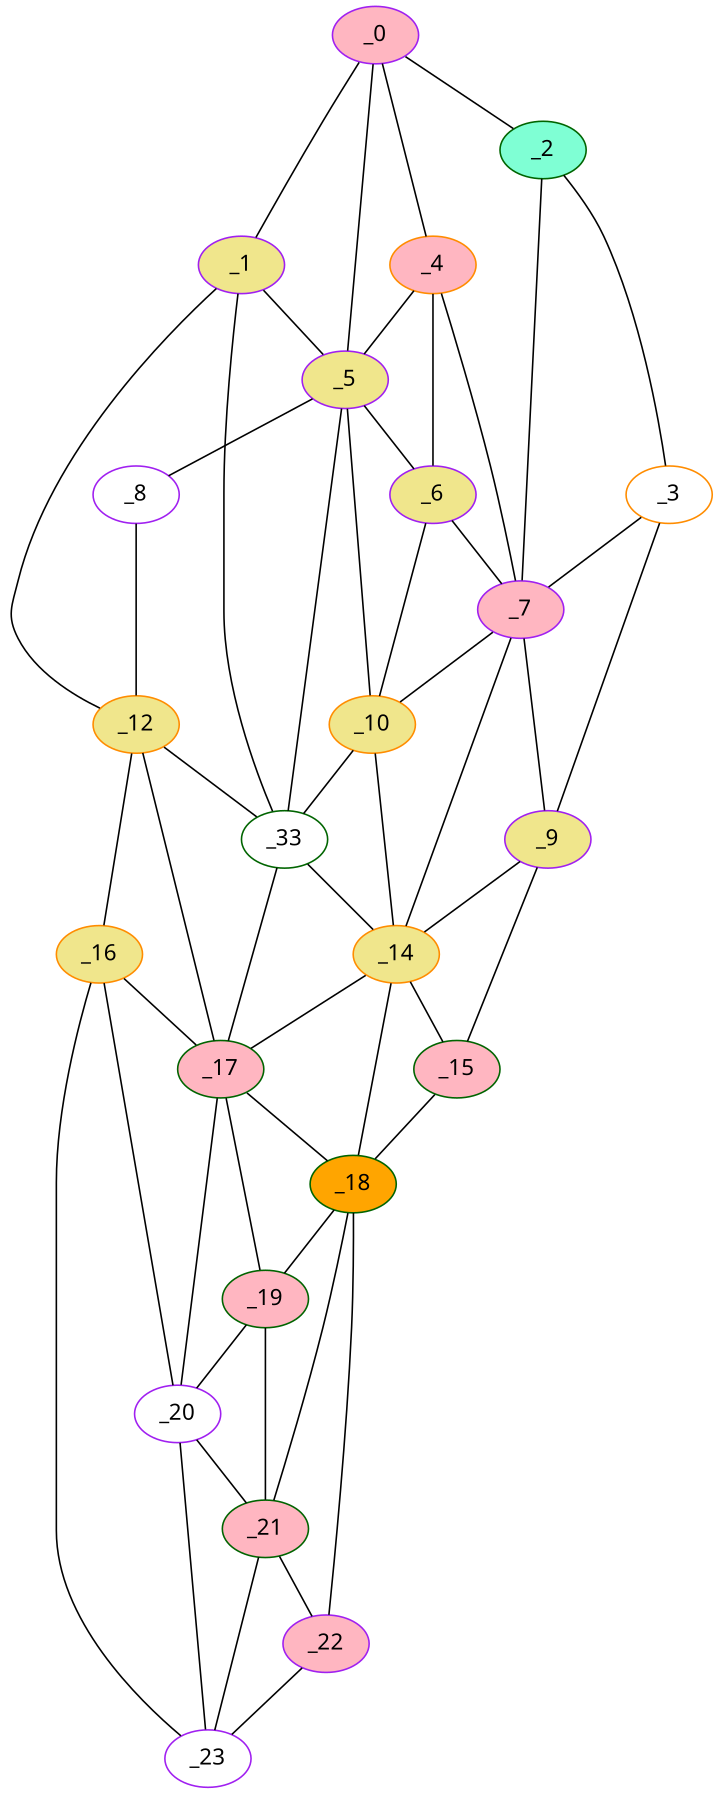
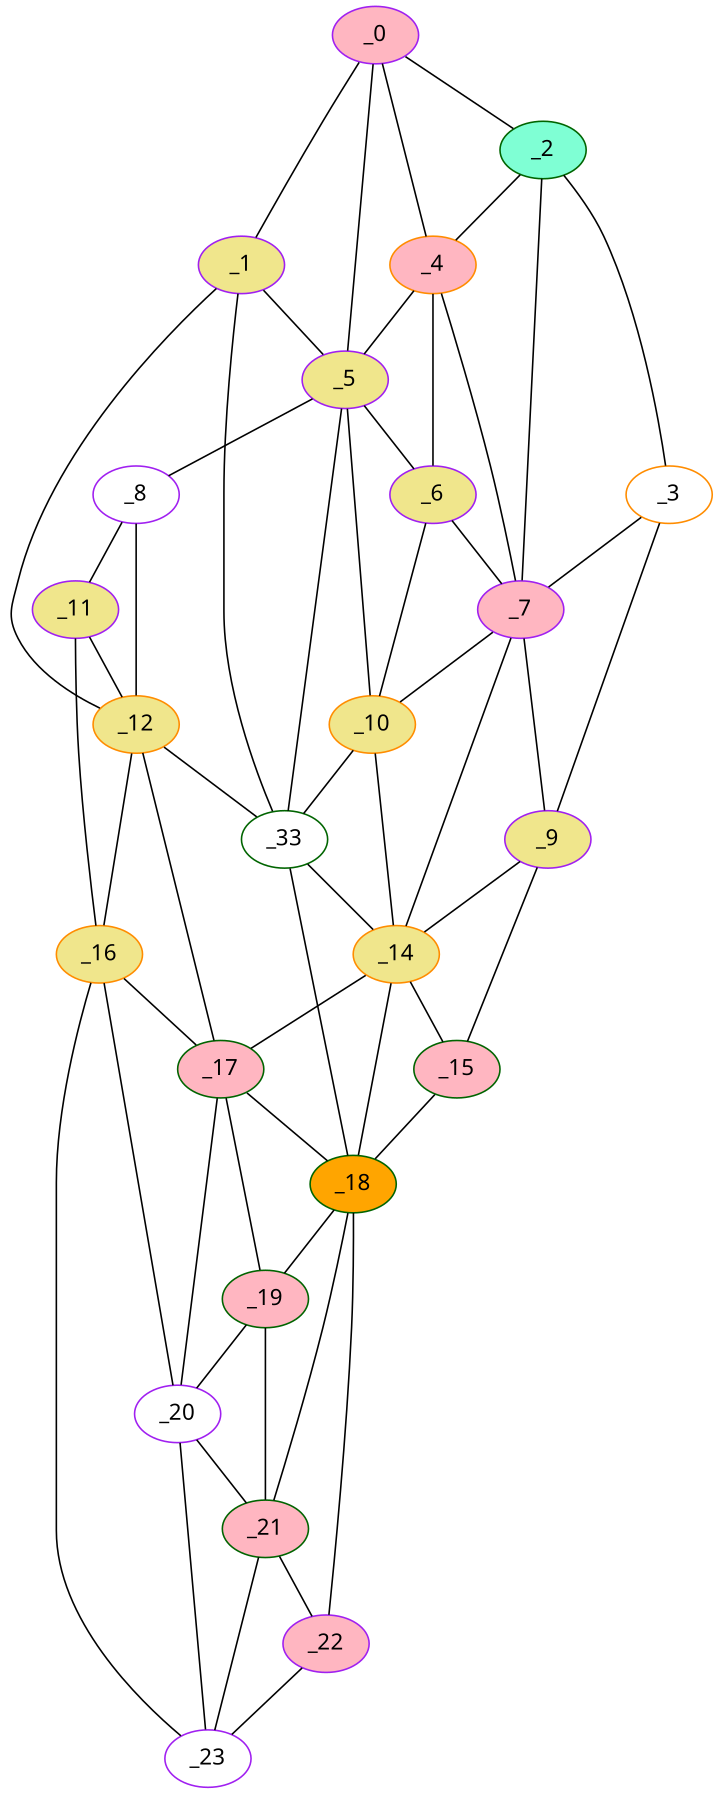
none -> (488, 207)
none -> (76, 610)
(253, 954) -> (320, 1019)
